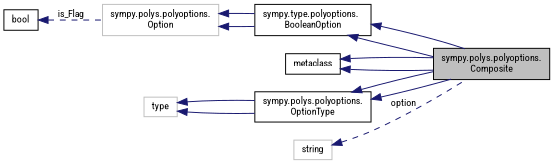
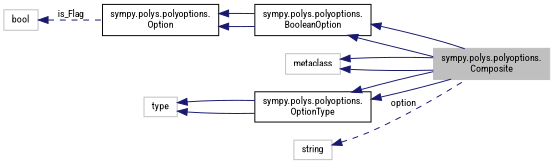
(21, 20) -> (21, 20)
(161, 20) -> (161, 20)
(313, 20) -> (313, 20)
(313, 64) -> (313, 64)
(492, 64) -> (492, 64)
